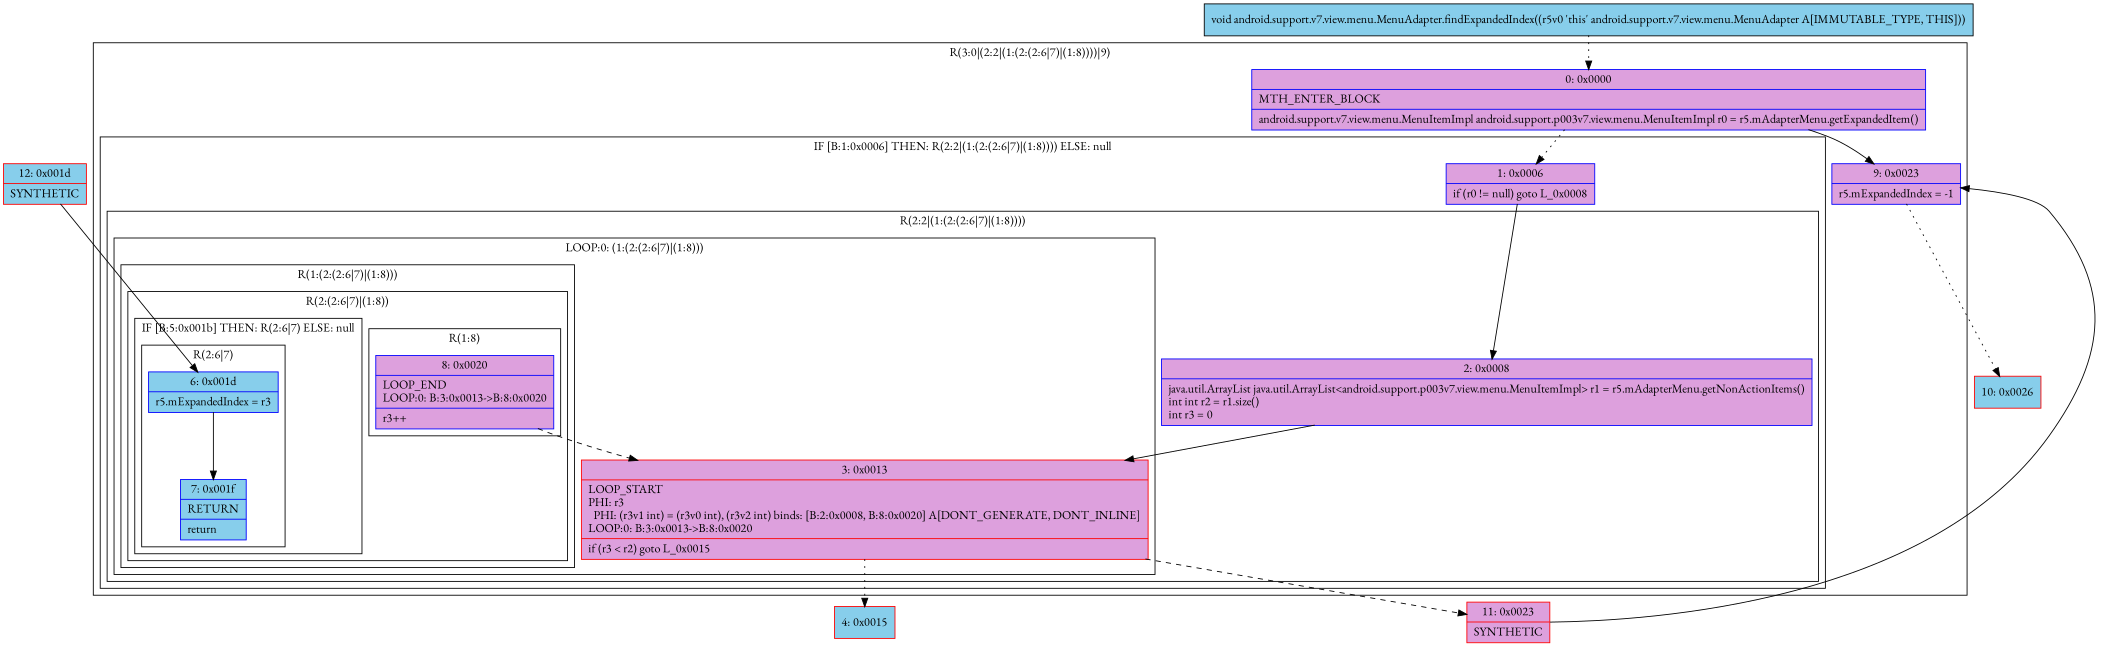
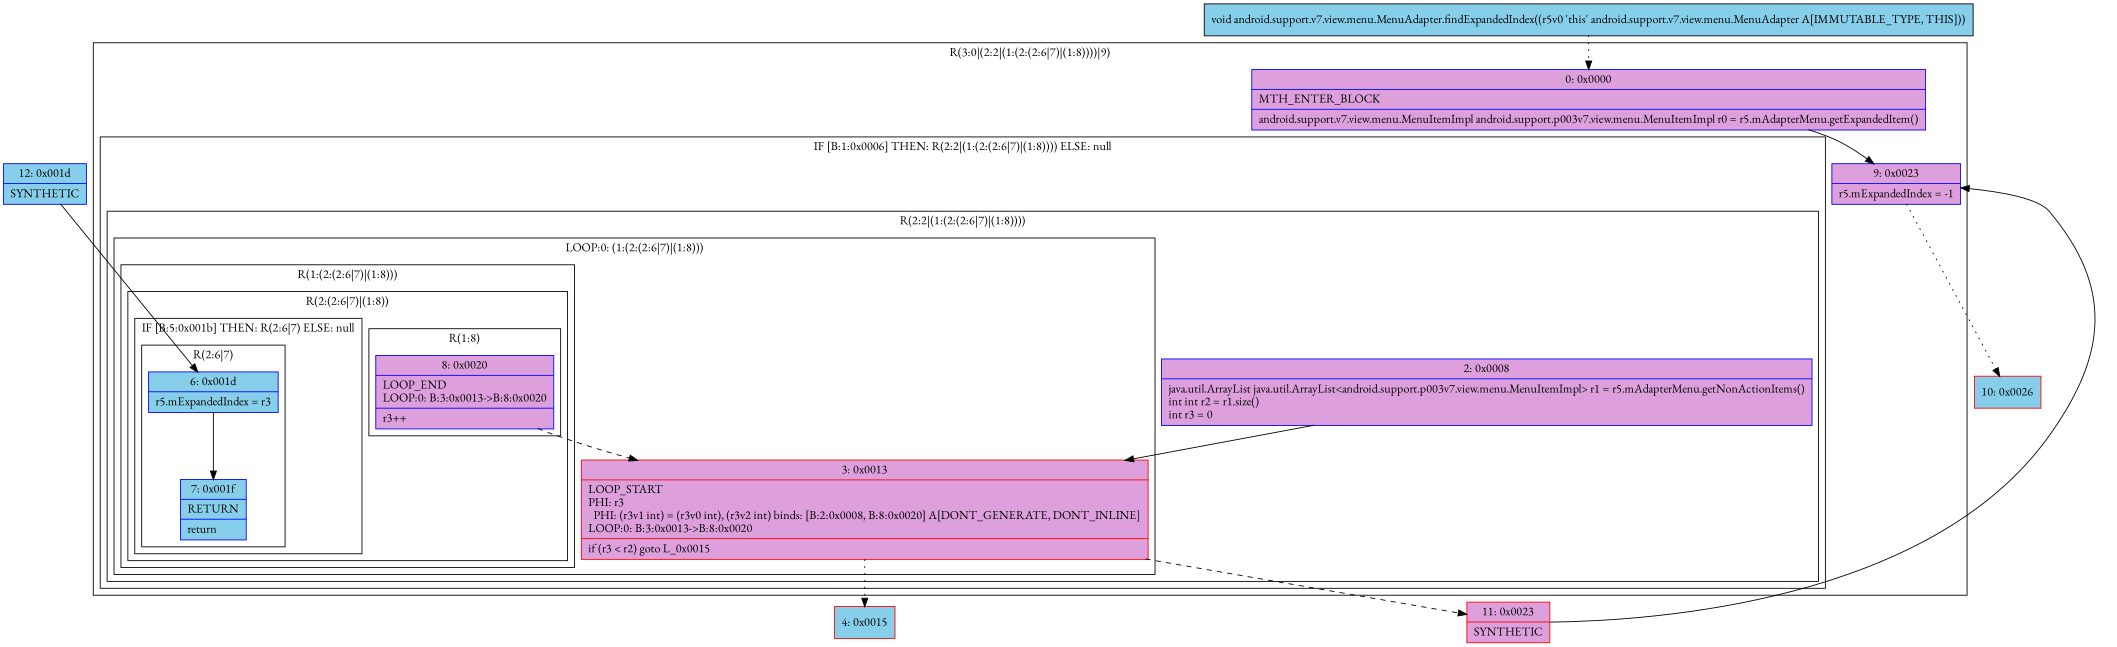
(45, 184) -> (45, 184)
(1520, 184) -> none
